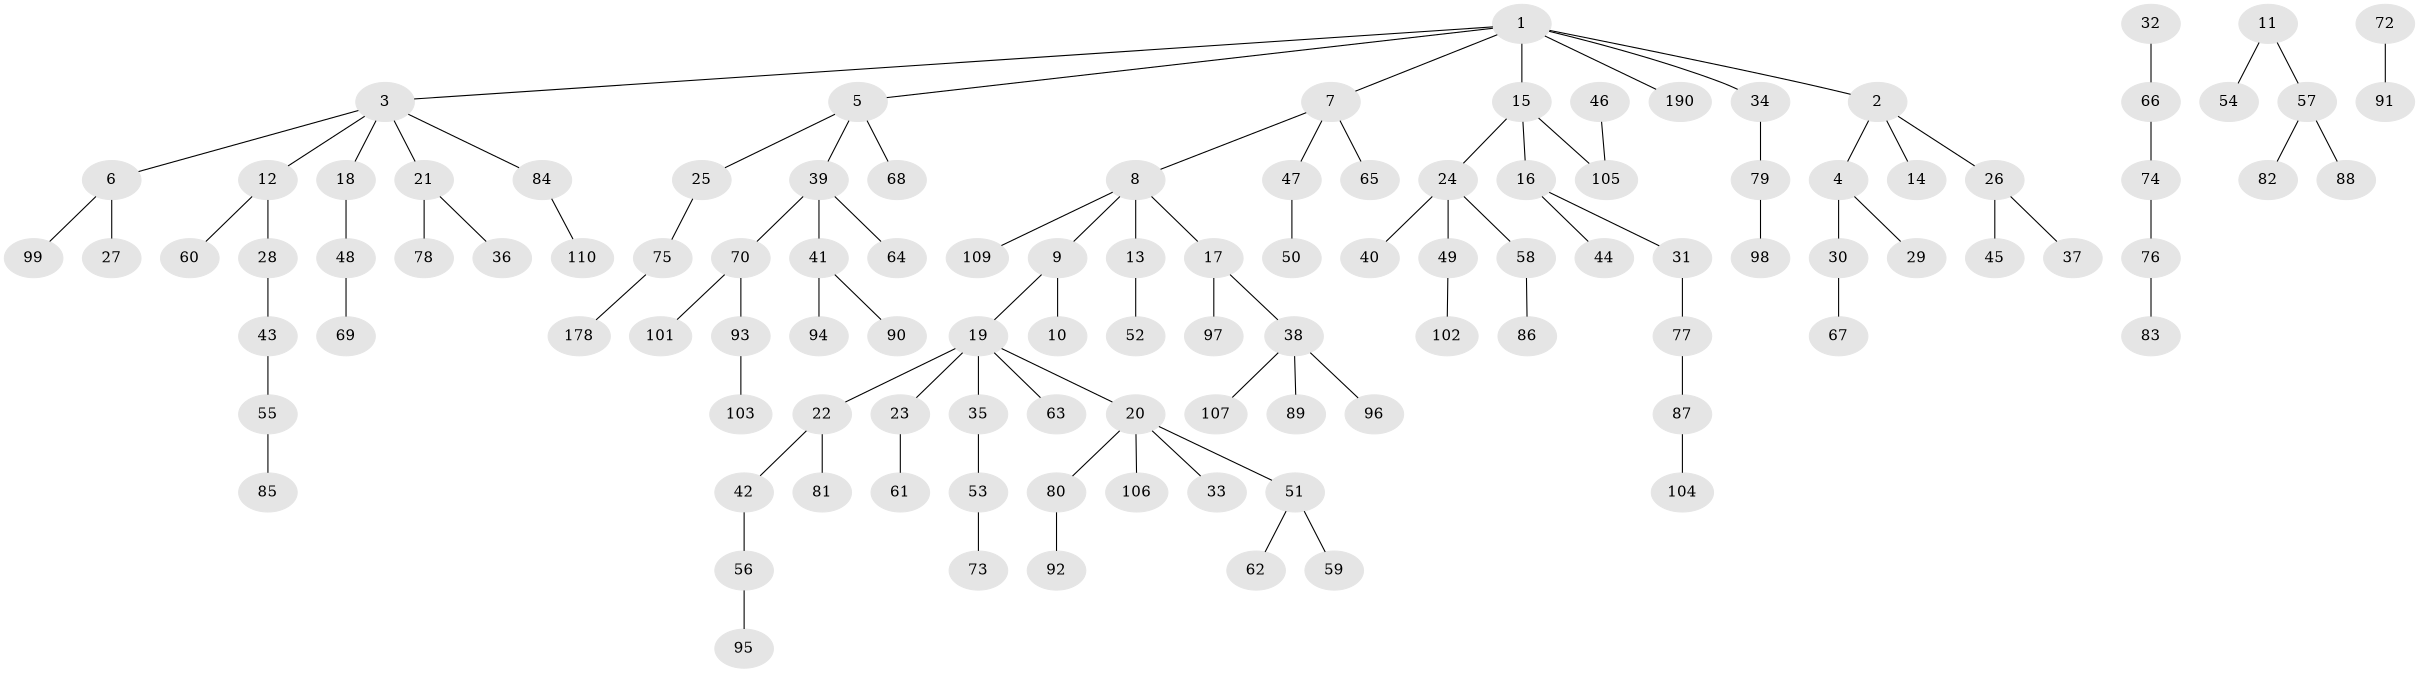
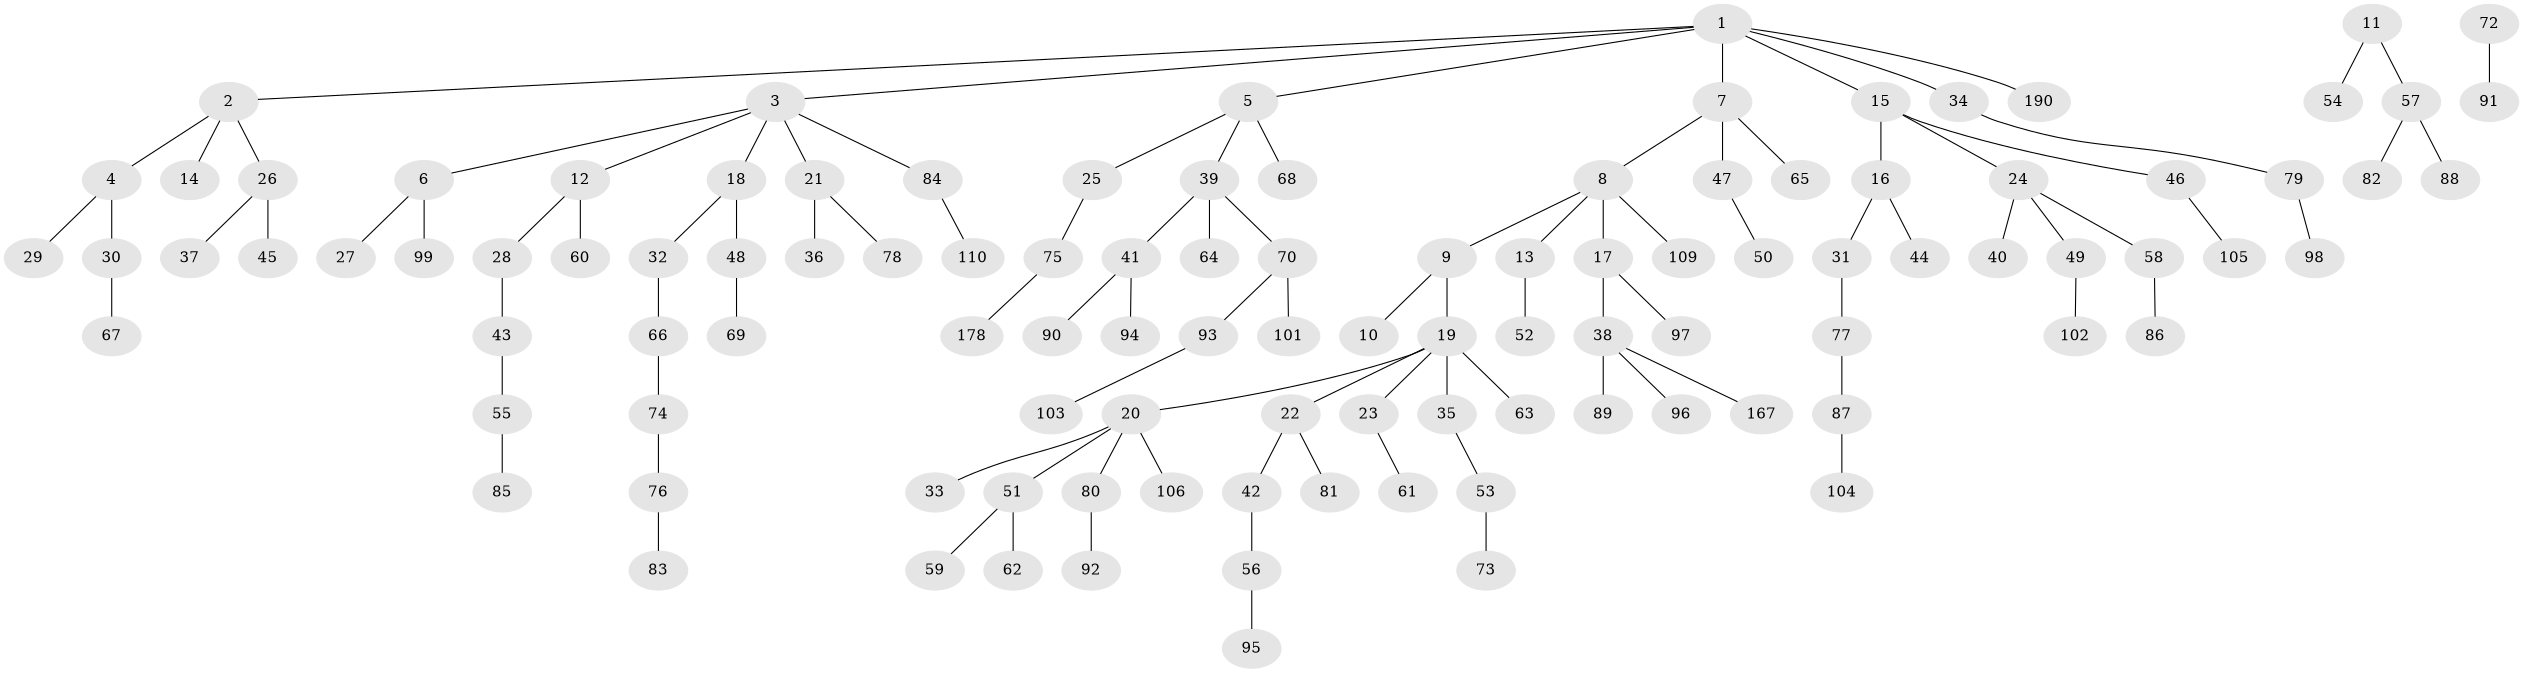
(1564, 141) -> (2024, 151)
none -> (698, 219)
(1216, 414) -> (1762, 414)
